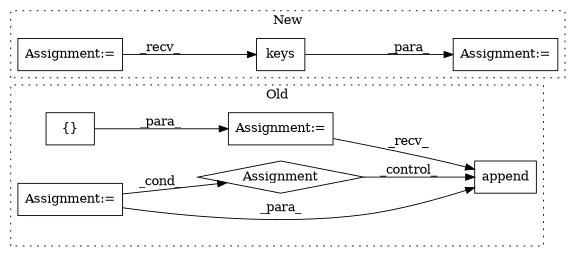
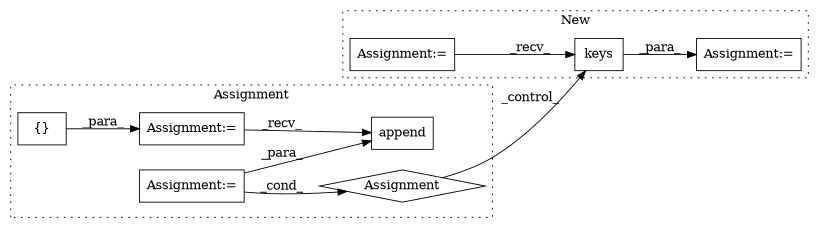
(277, 95) -> (252, 95)
(415, 177) -> (519, 139)
